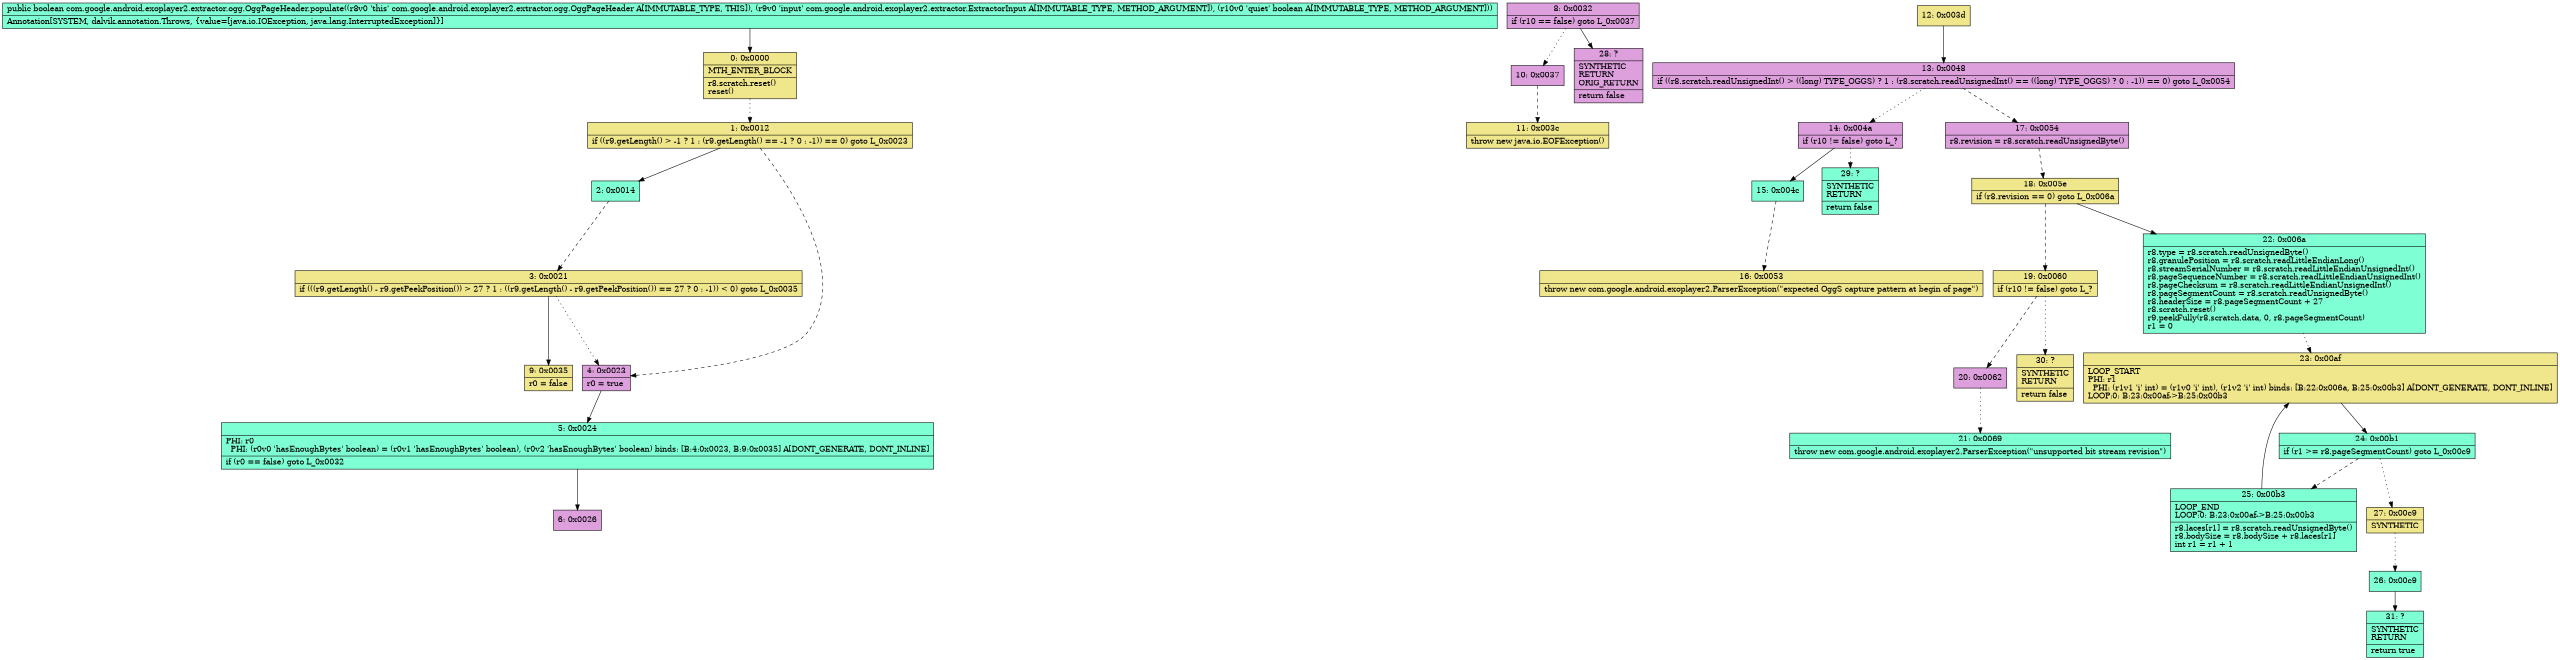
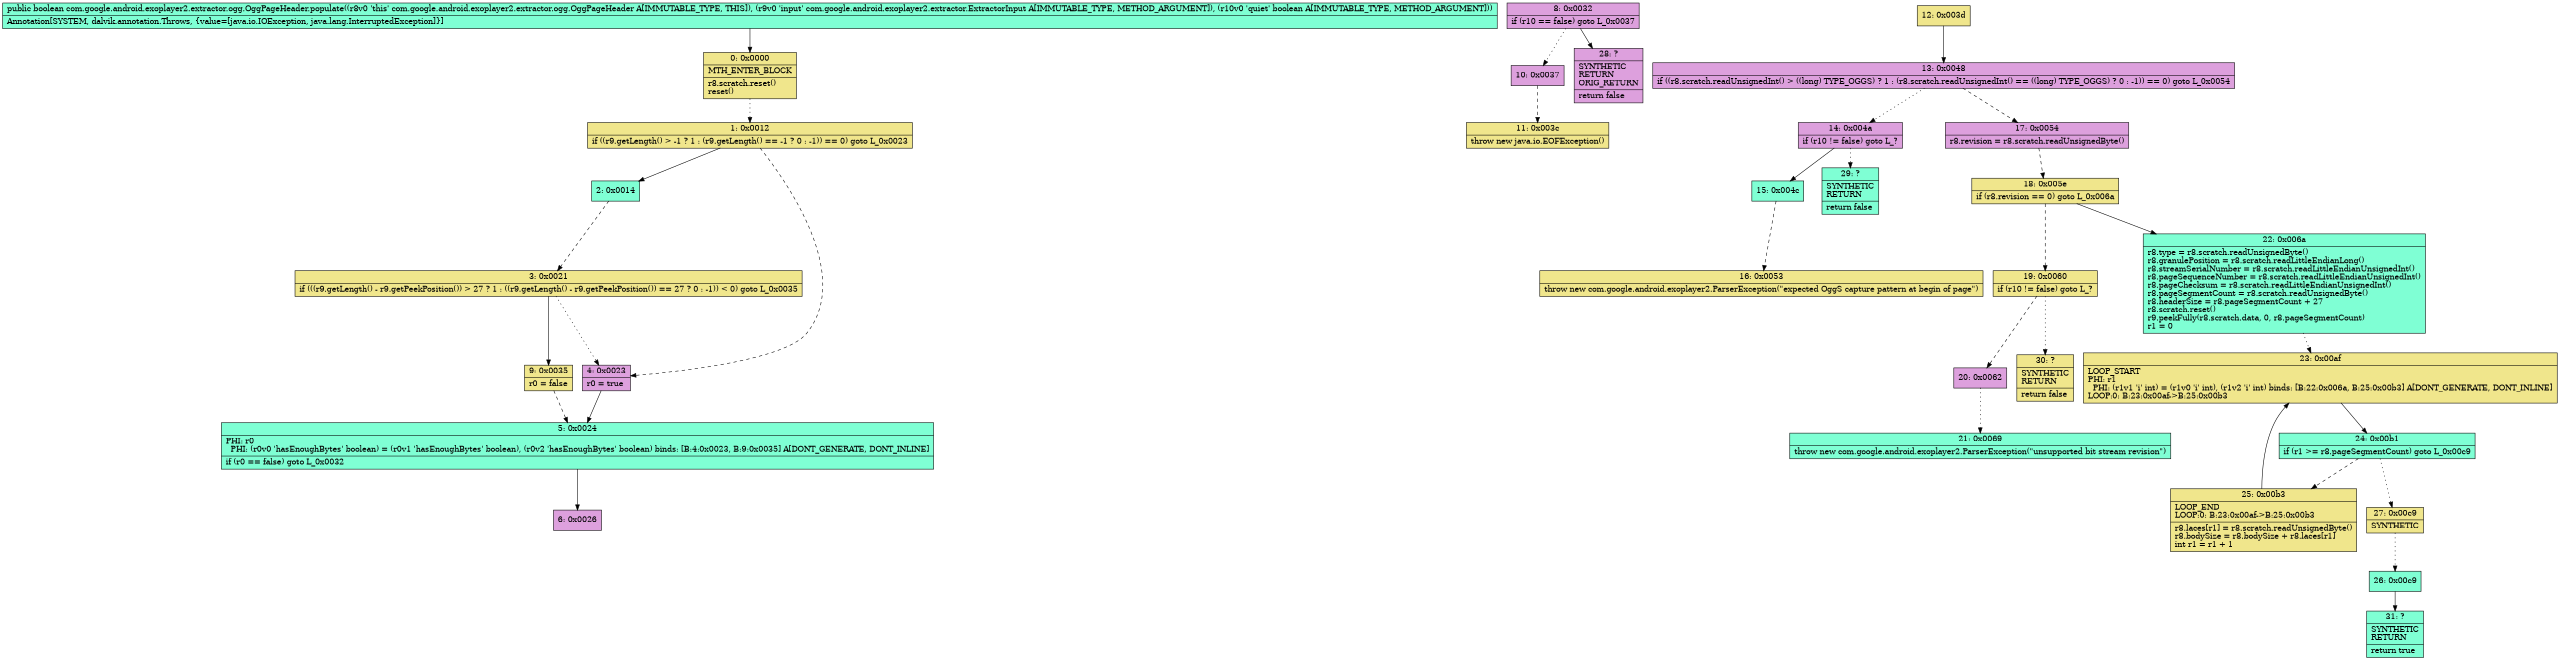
none -> (560, 404)
(2264, 520) -> (2264, 520)
